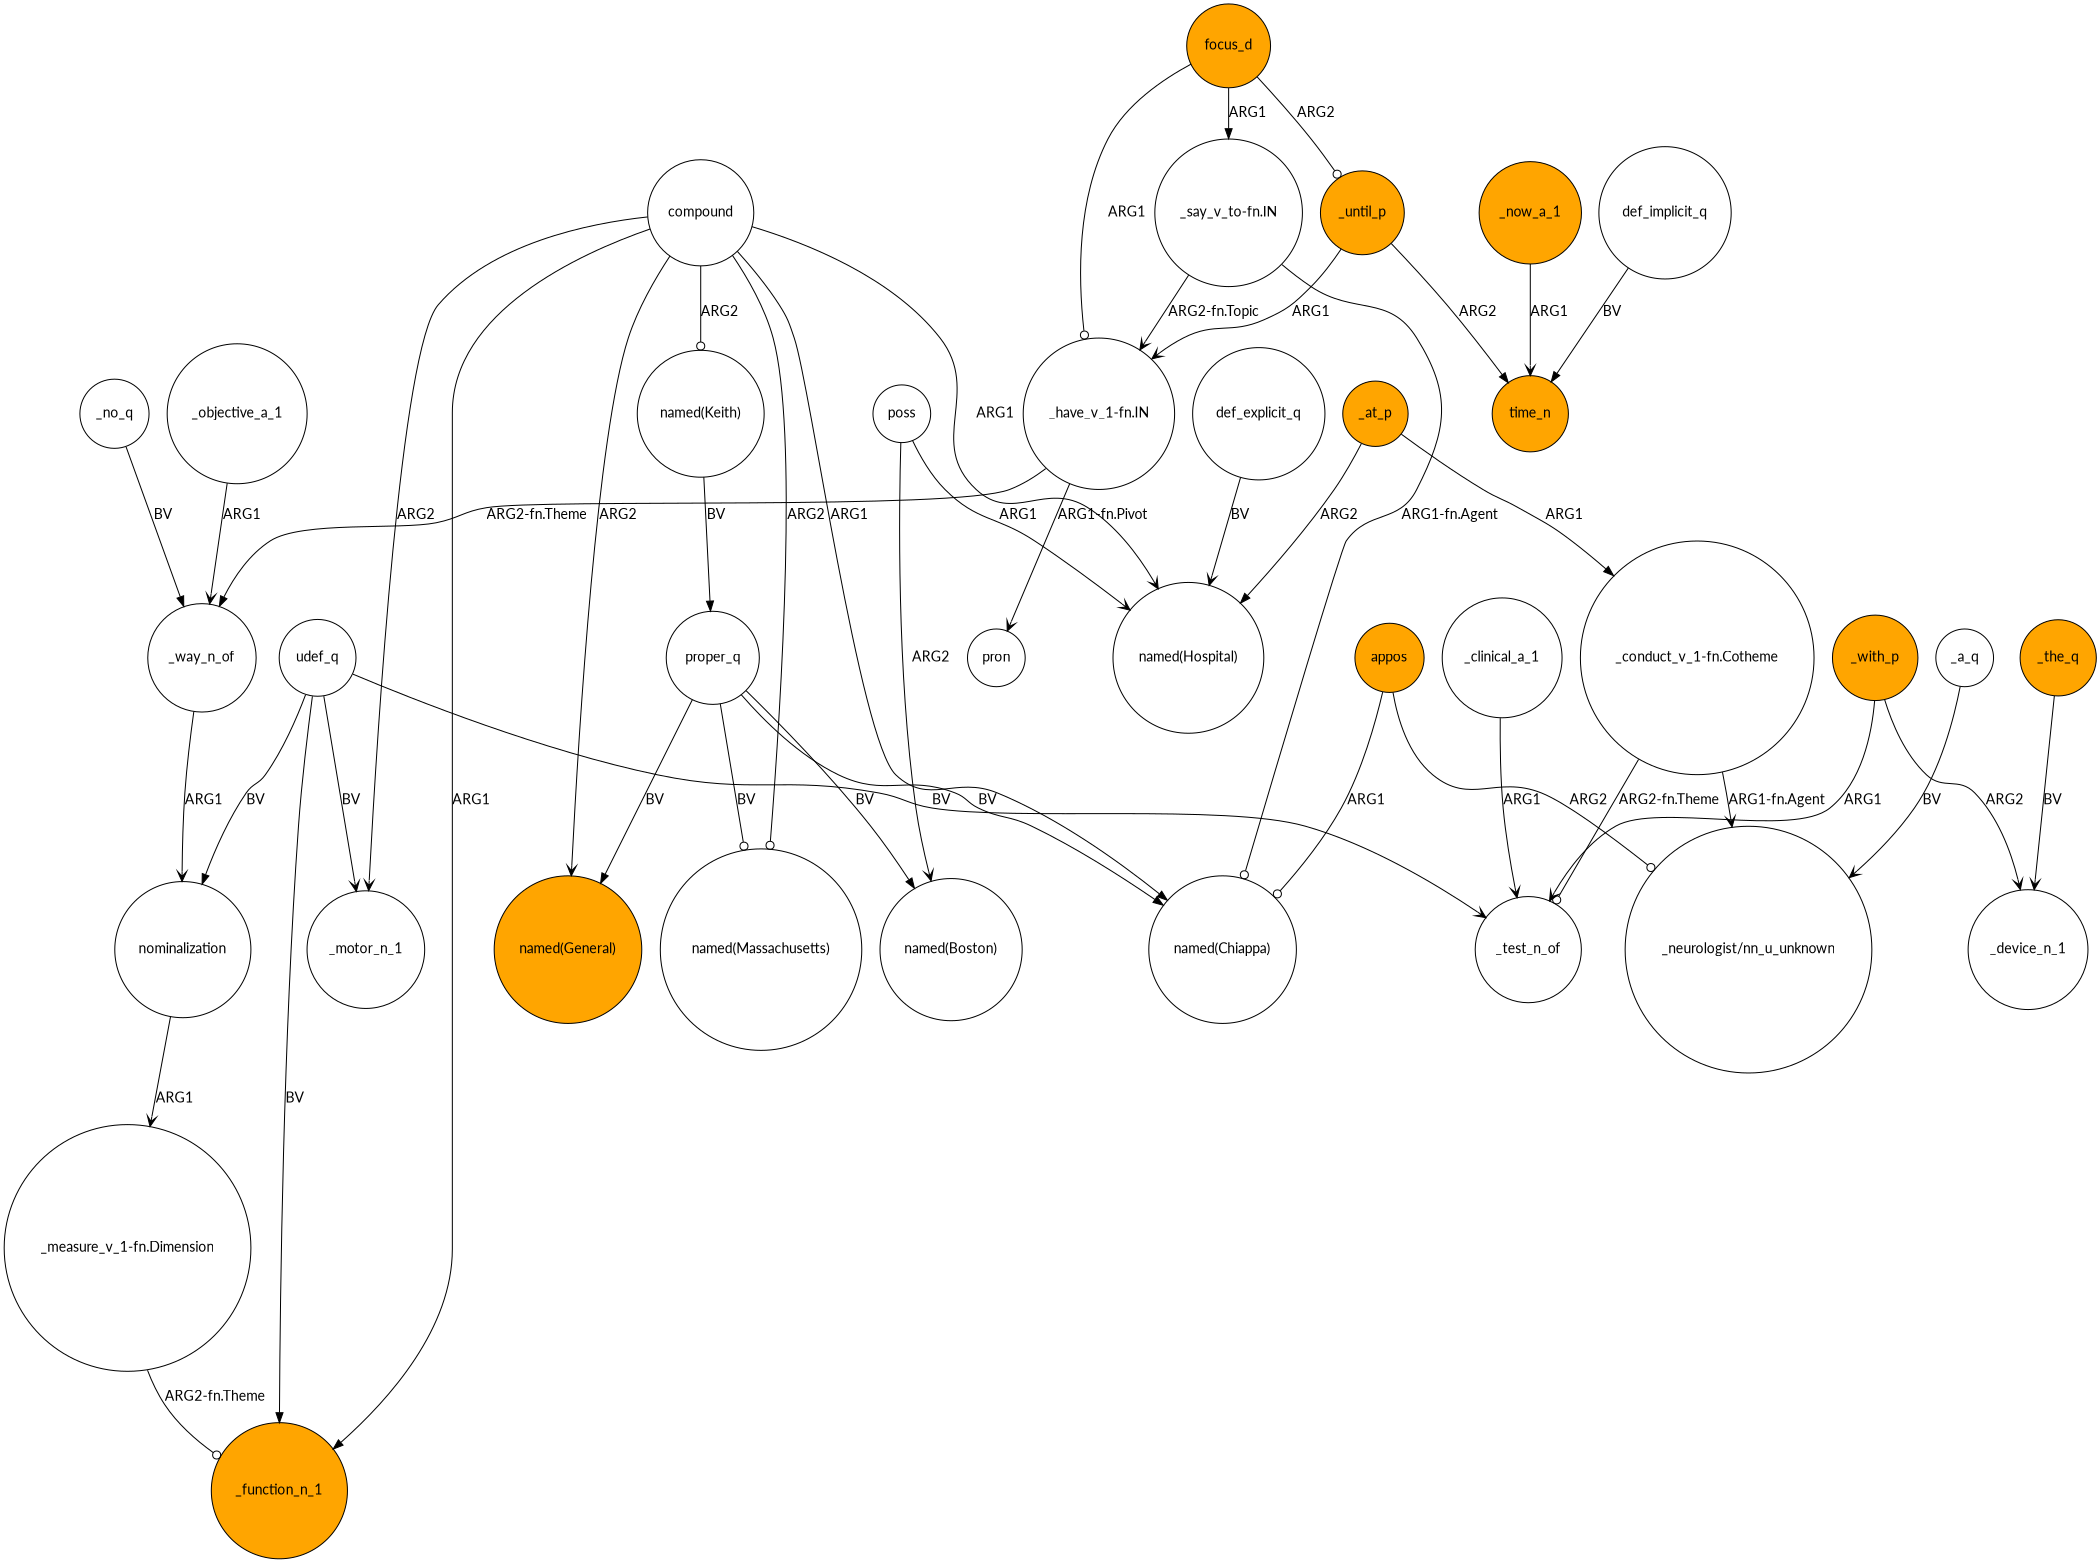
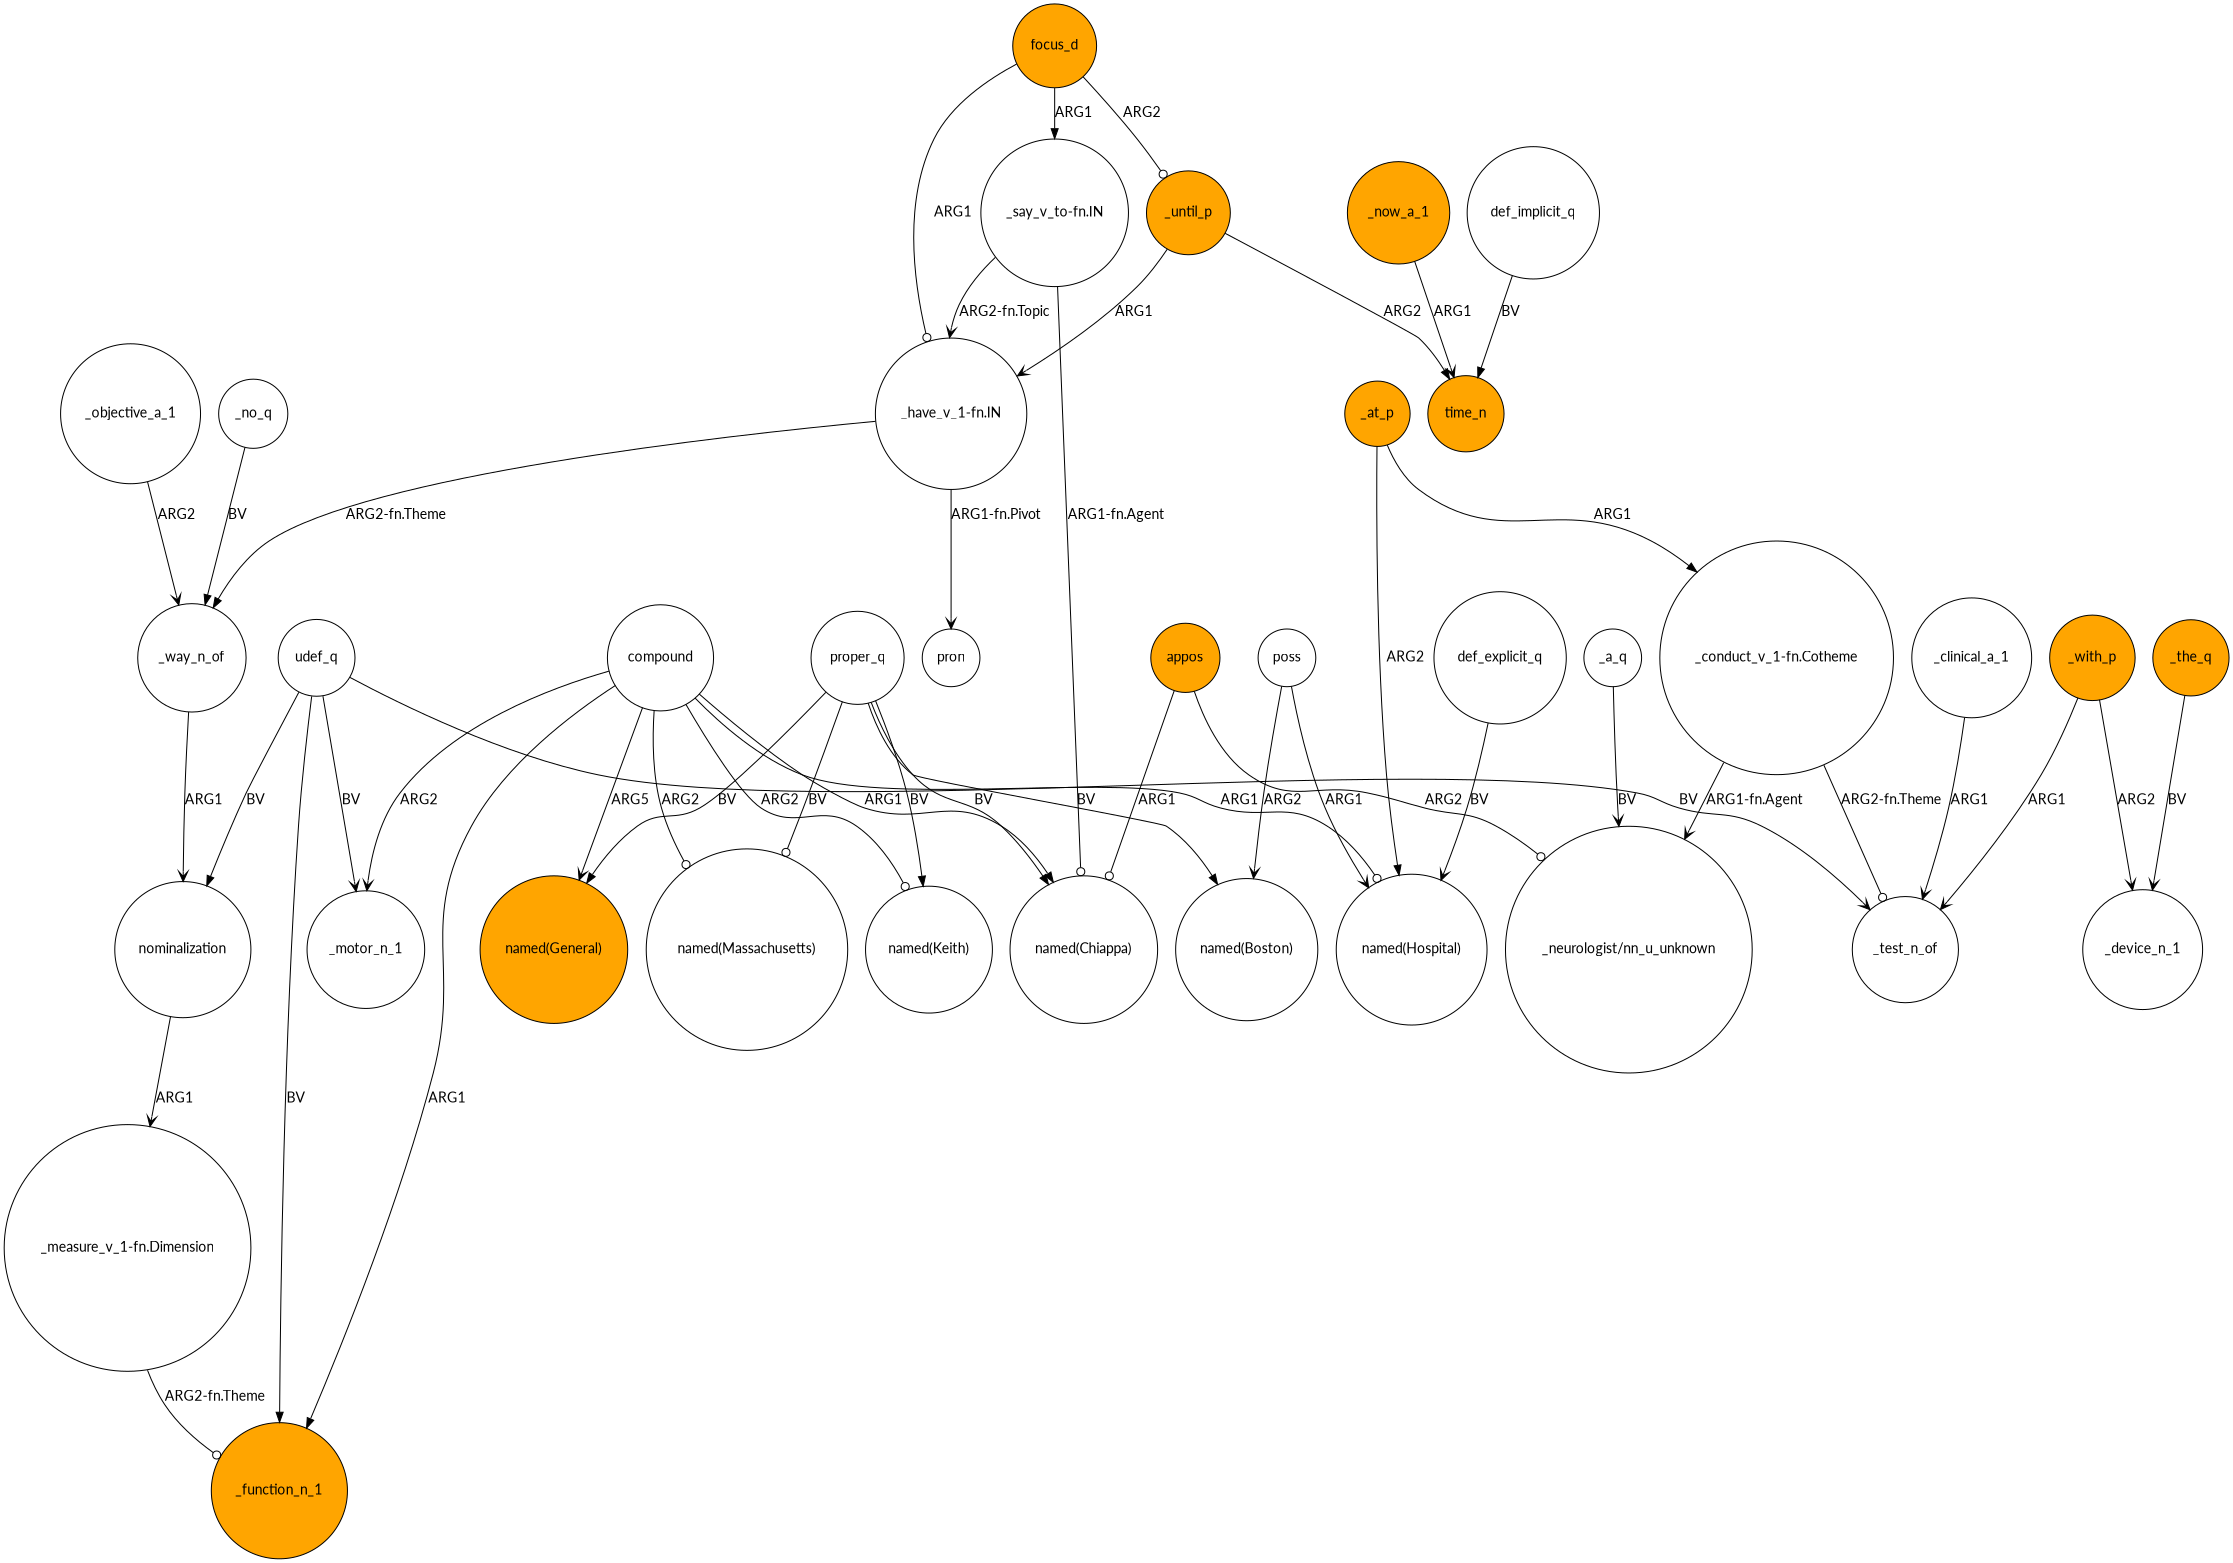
(956, 412) -> (1163, 791)
(242, 515) -> (177, 515)
(618, 515) -> (630, 800)
(707, 539) -> (904, 782)
